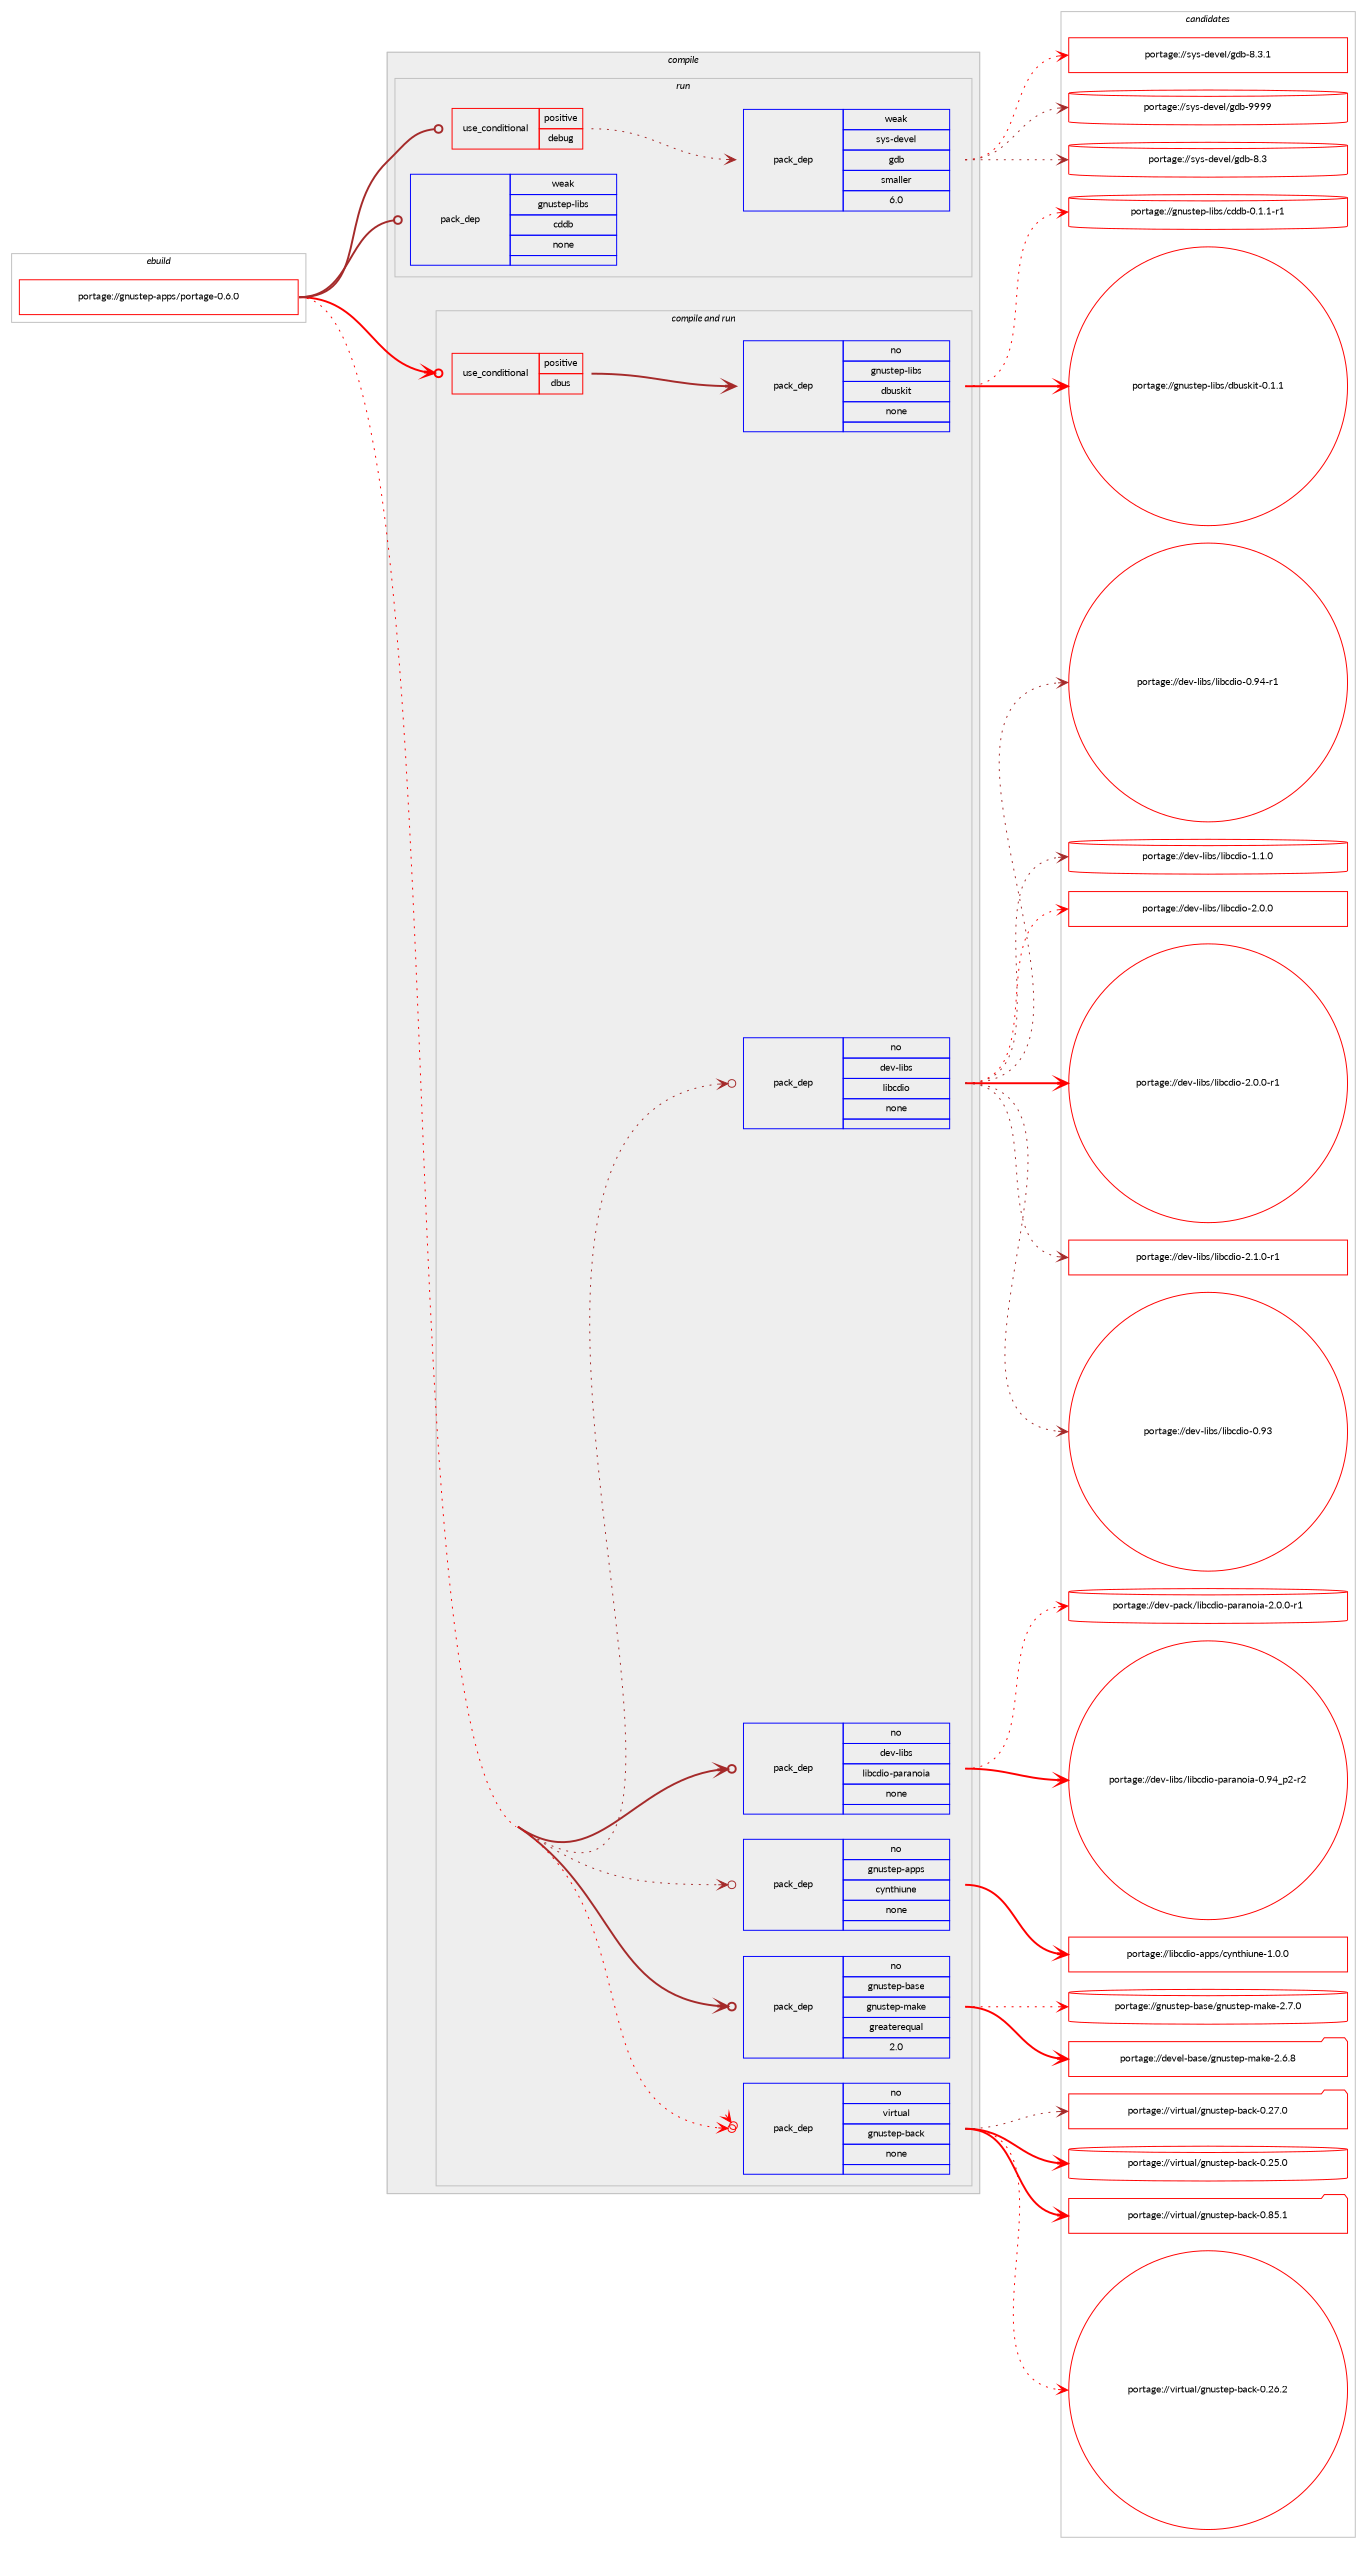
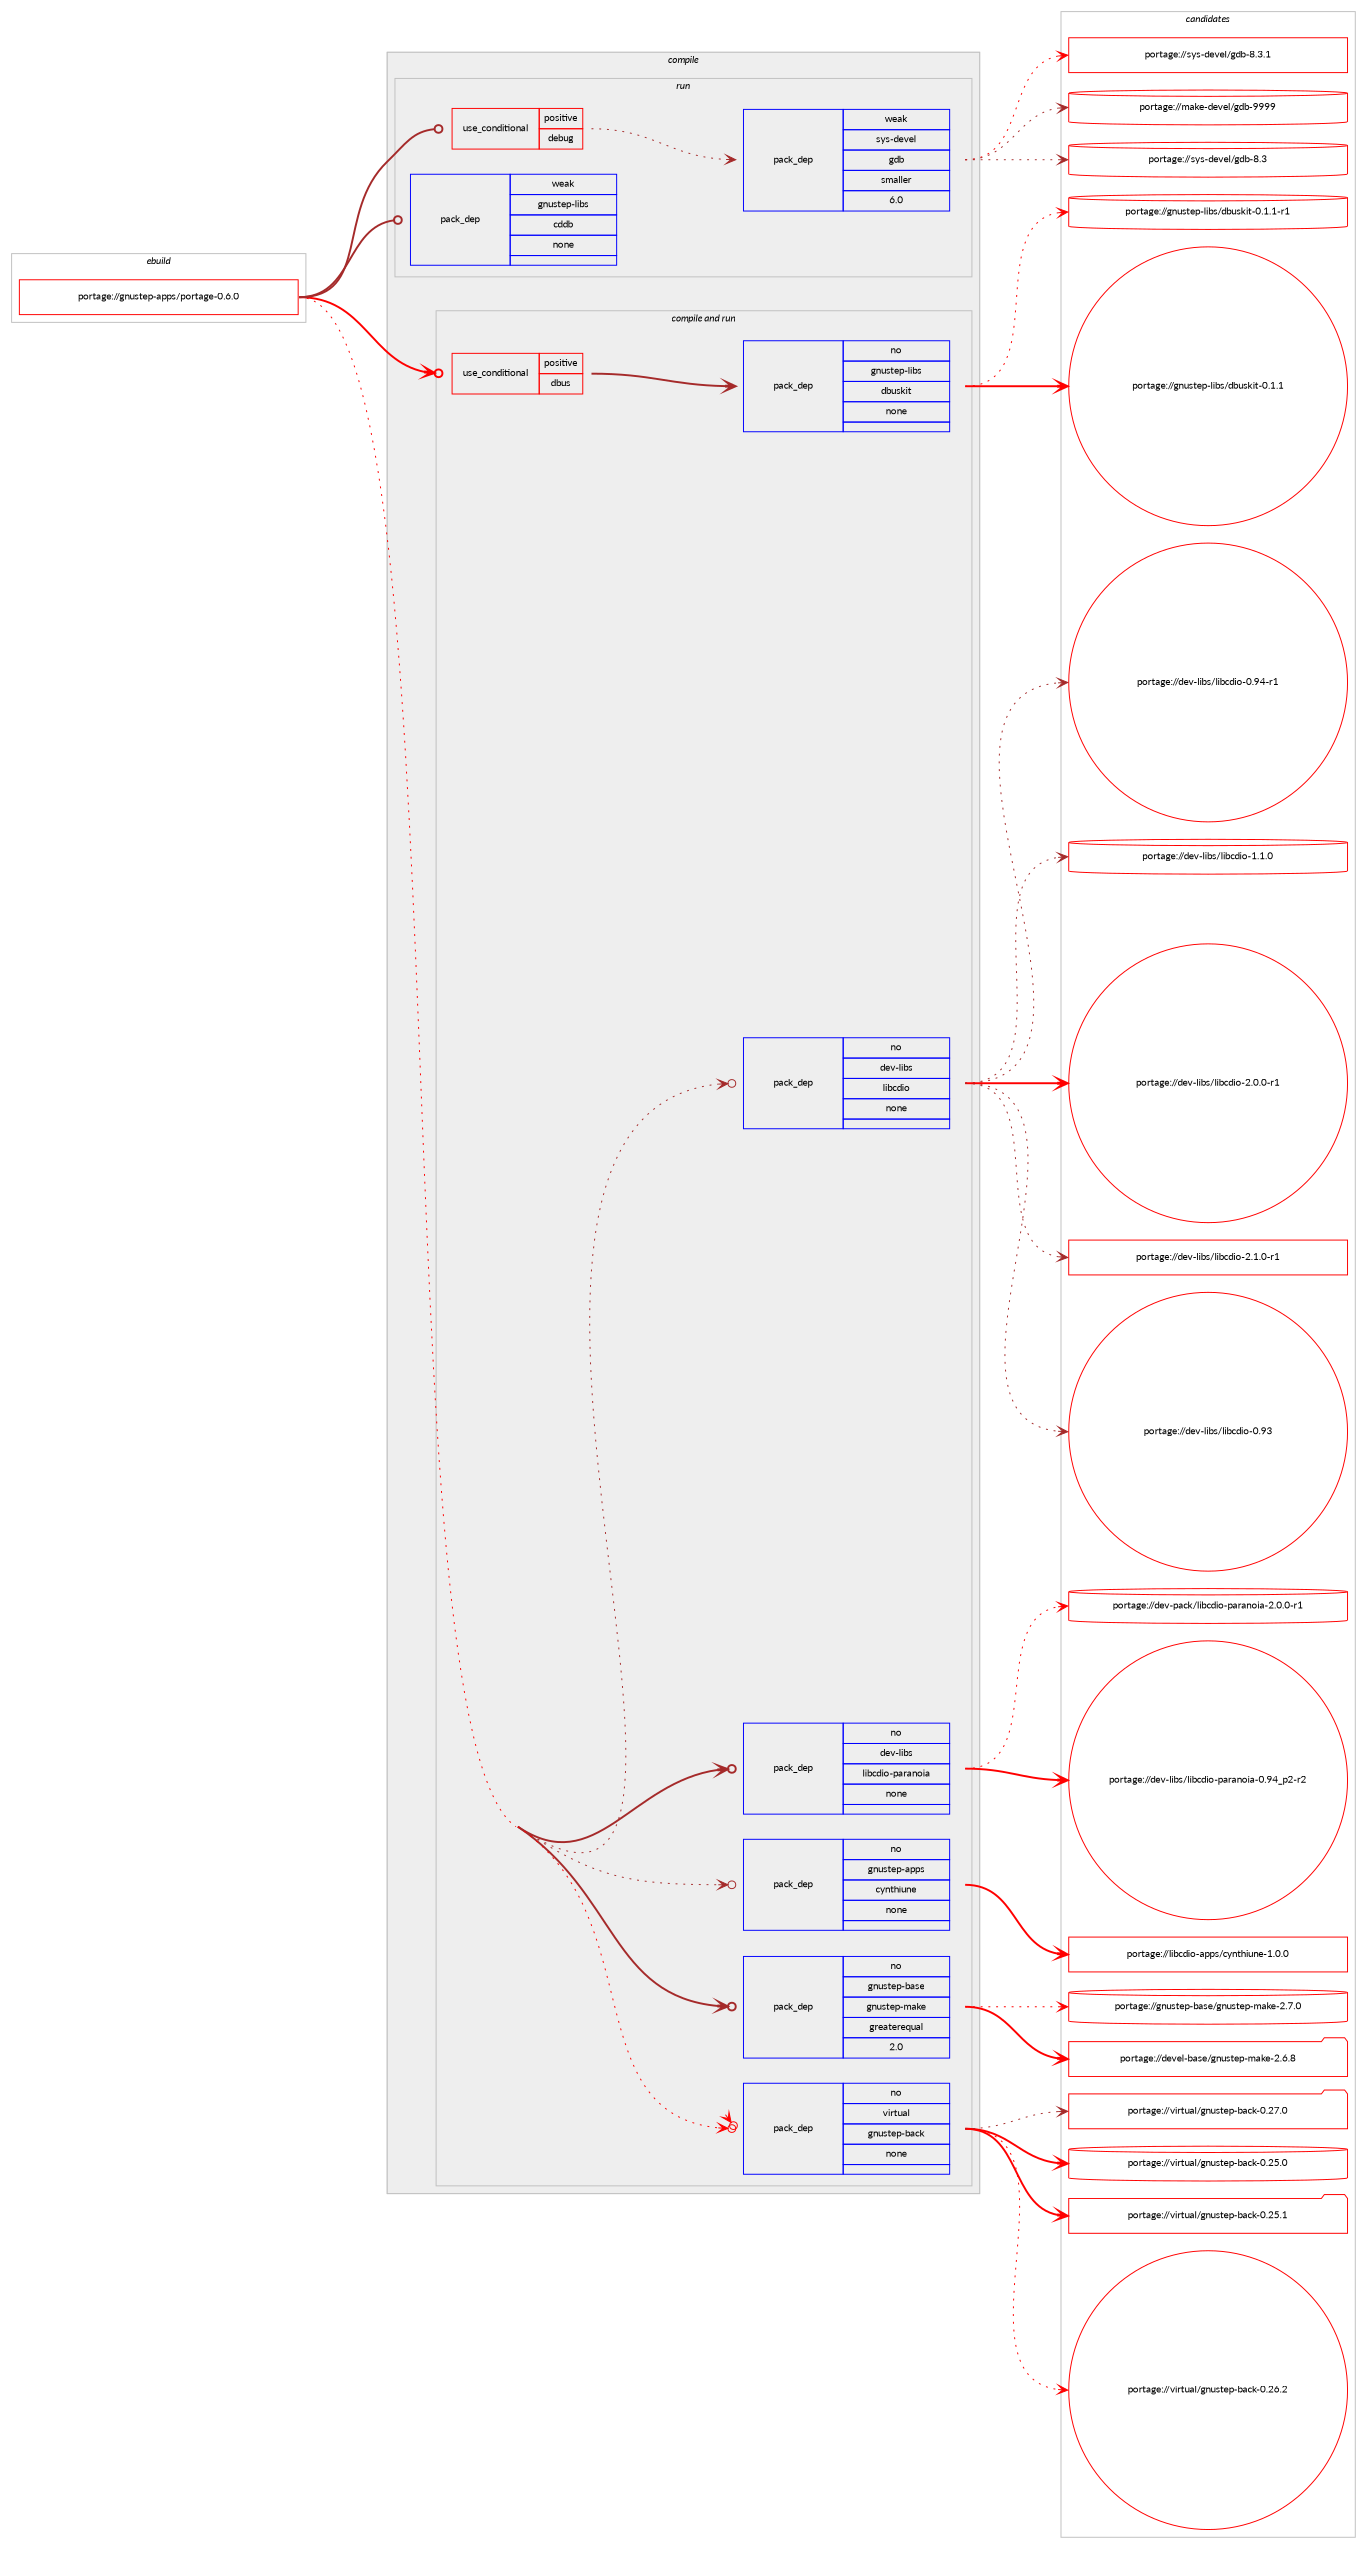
(1208, 107) -> (1208, 107)
(1208, 212) -> (1208, 212)
(1208, 909) -> none
(1208, 2216) -> (1208, 2216)
